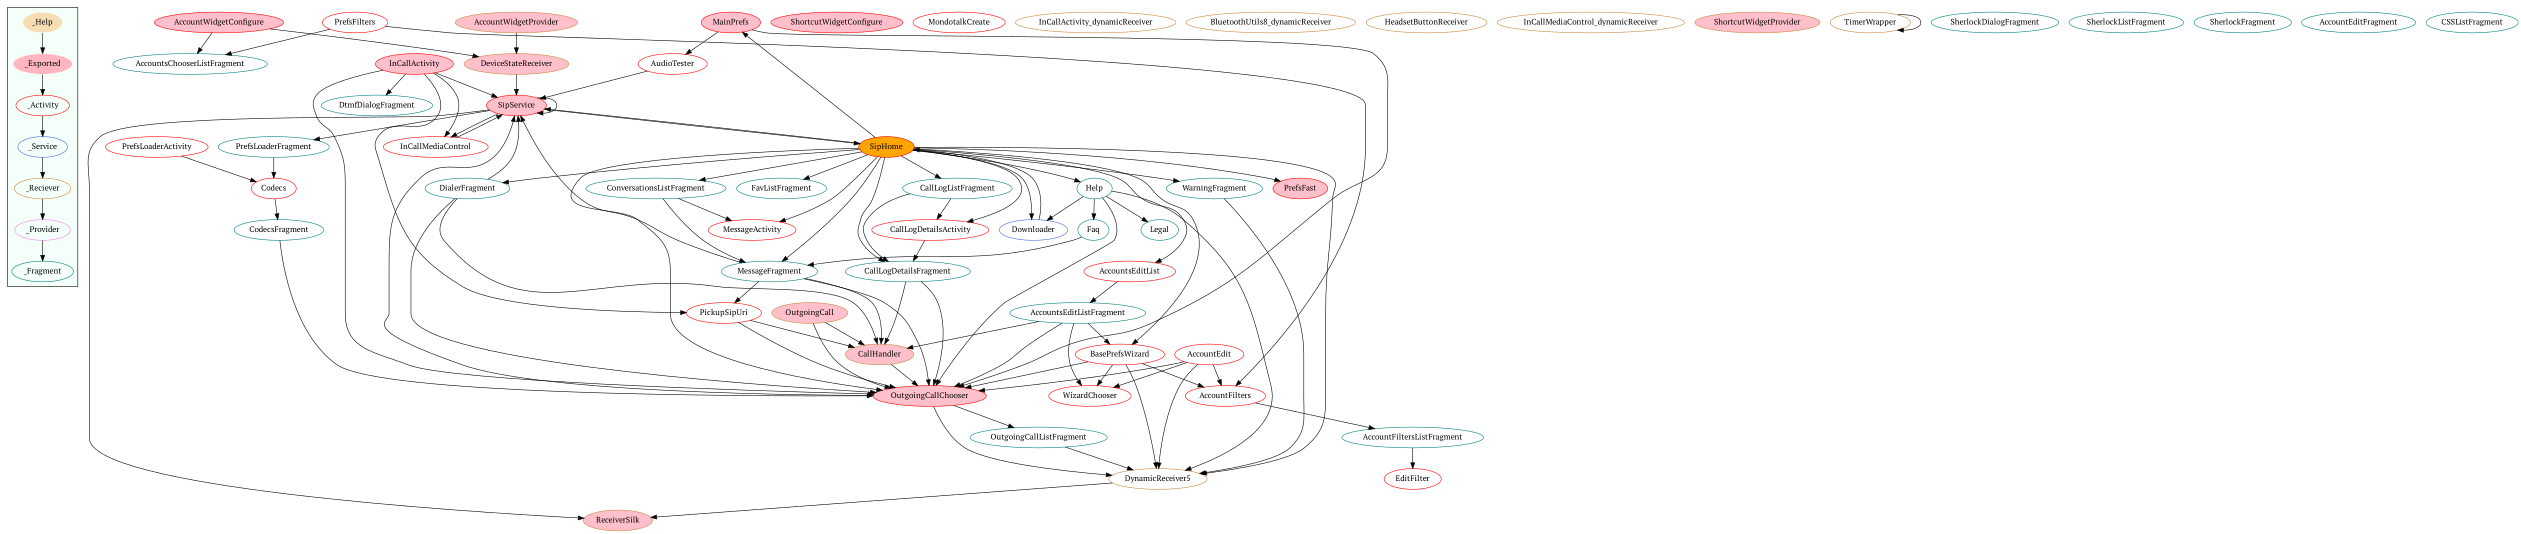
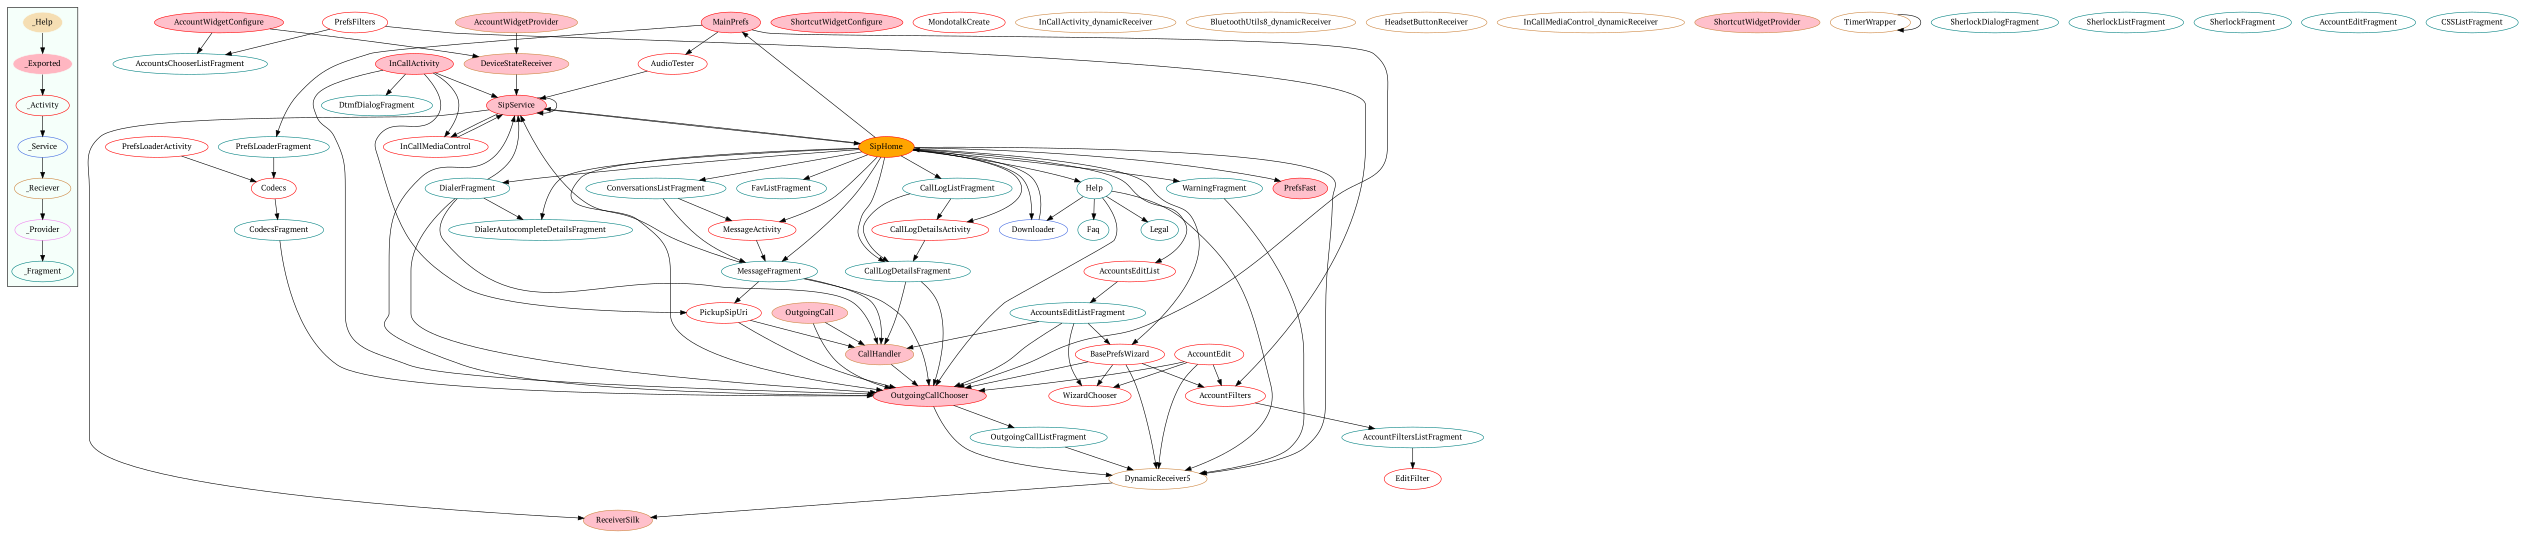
(418, 122) -> (473, 43)
none -> (541, 230)
(949, 257) -> (760, 248)
